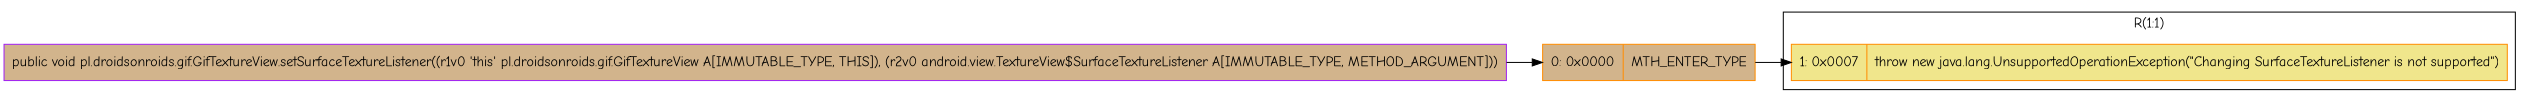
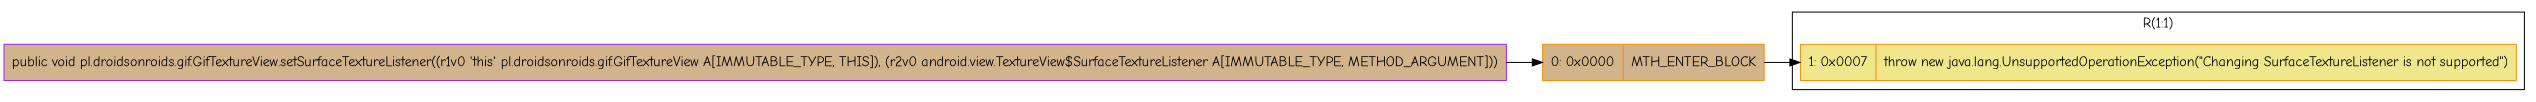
(1689, 62) -> (1694, 62)
